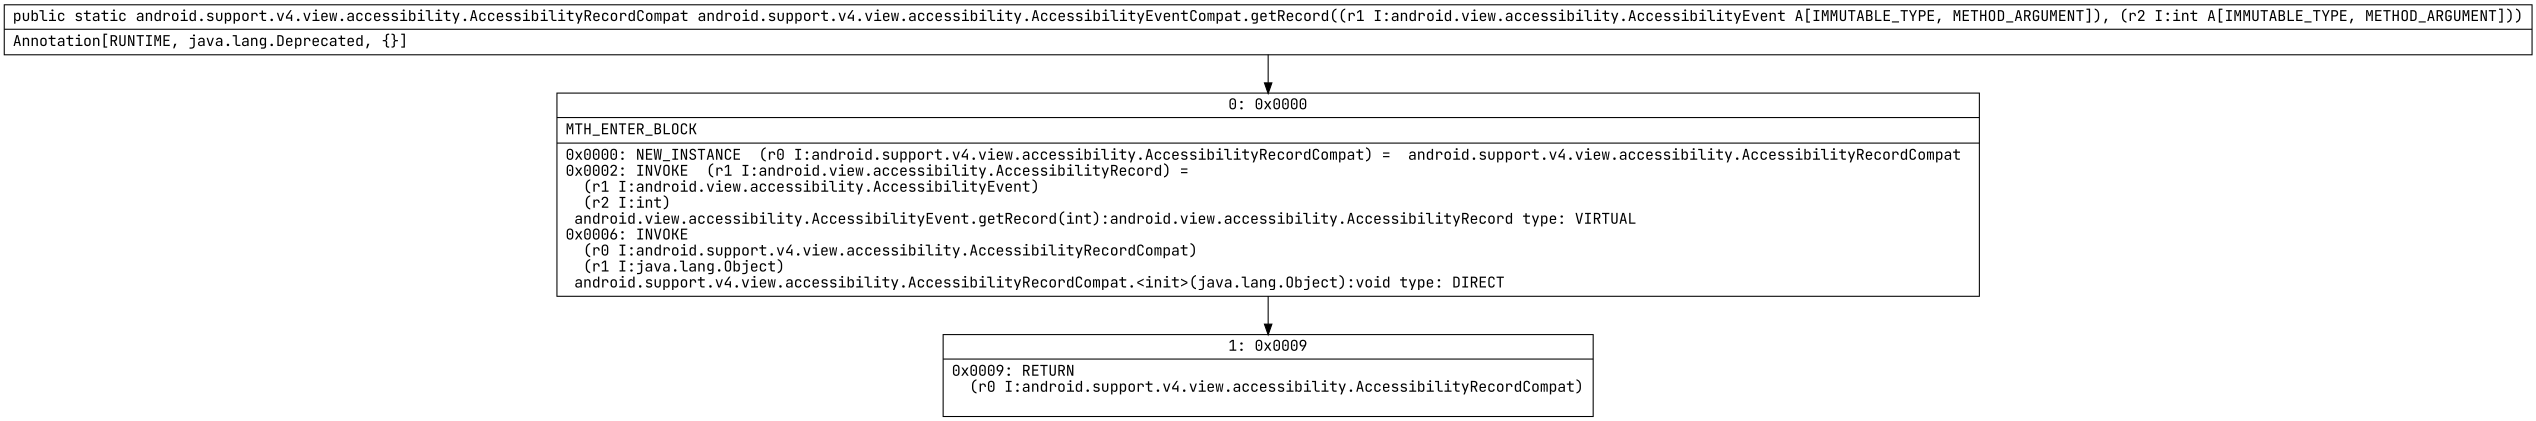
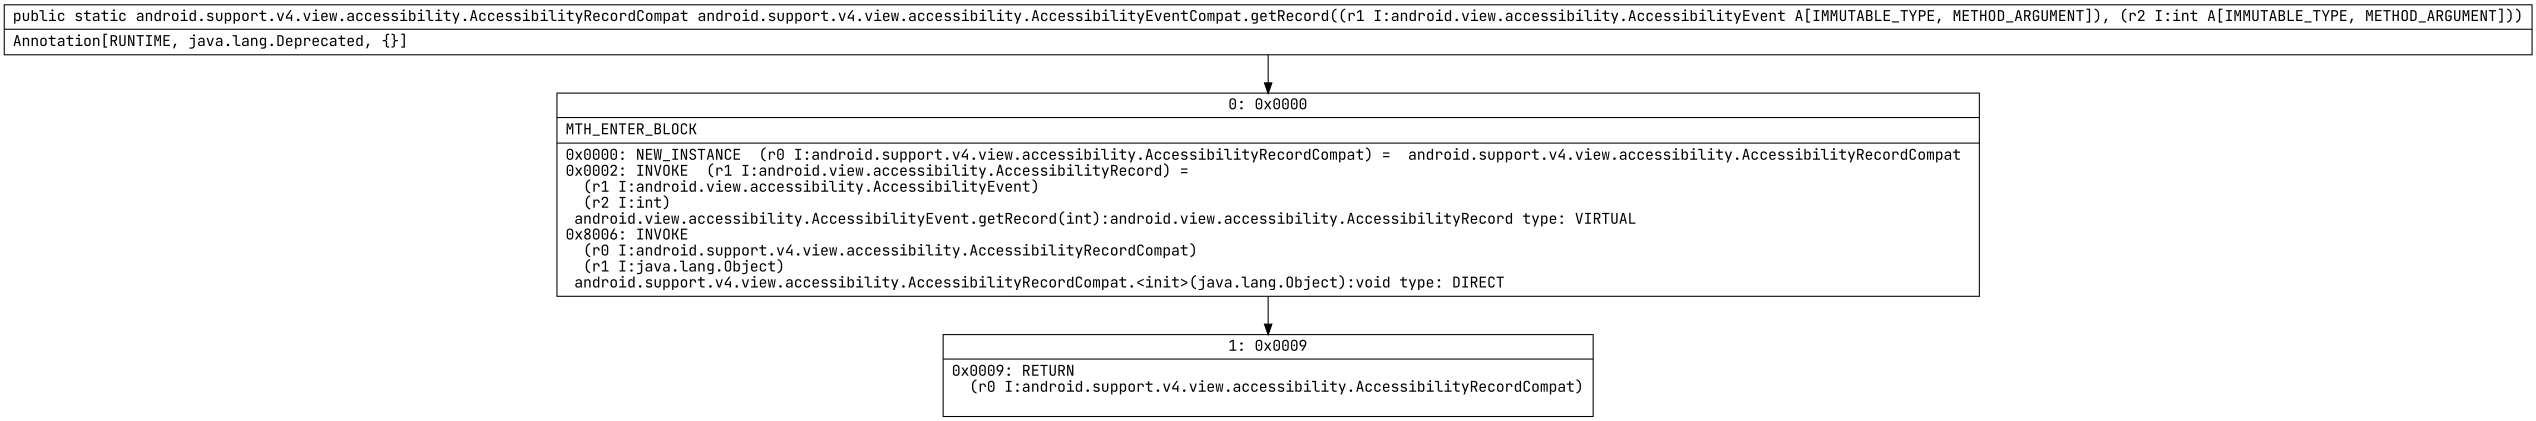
(636, 235) -> (636, 235)
